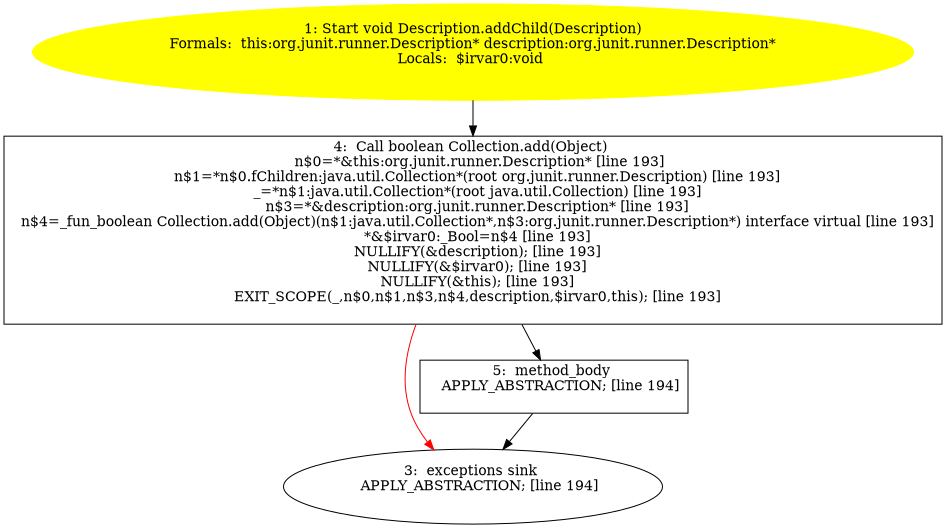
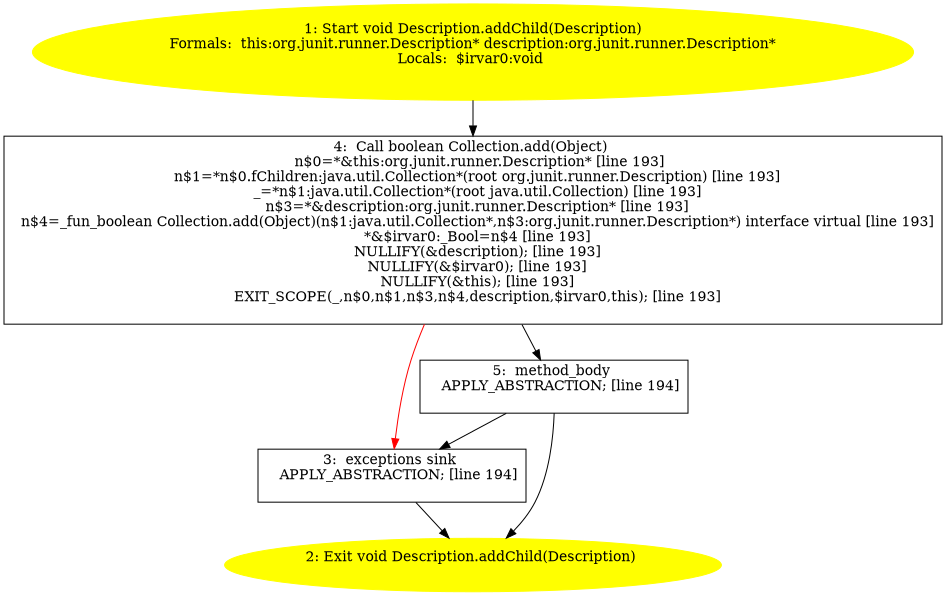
(473, 487) -> (392, 476)
none -> (473, 565)
